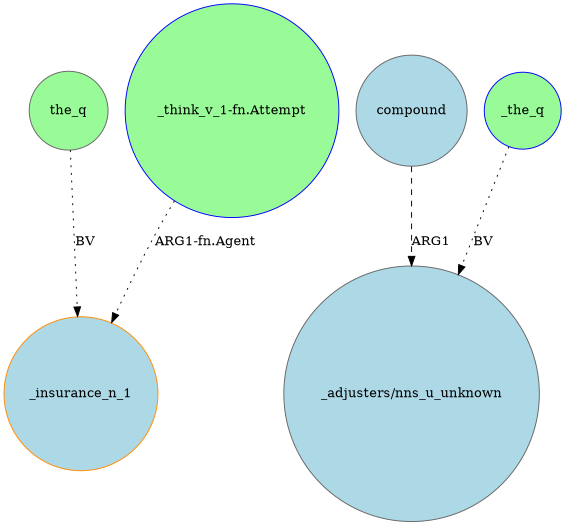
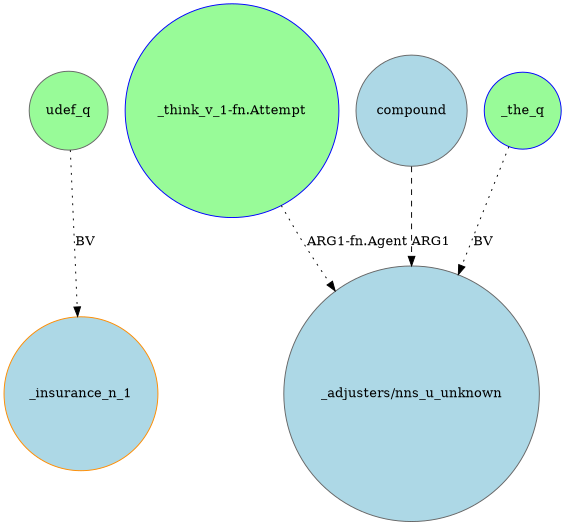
(69, 111) -> (69, 111)
(144, 256) -> (305, 245)
